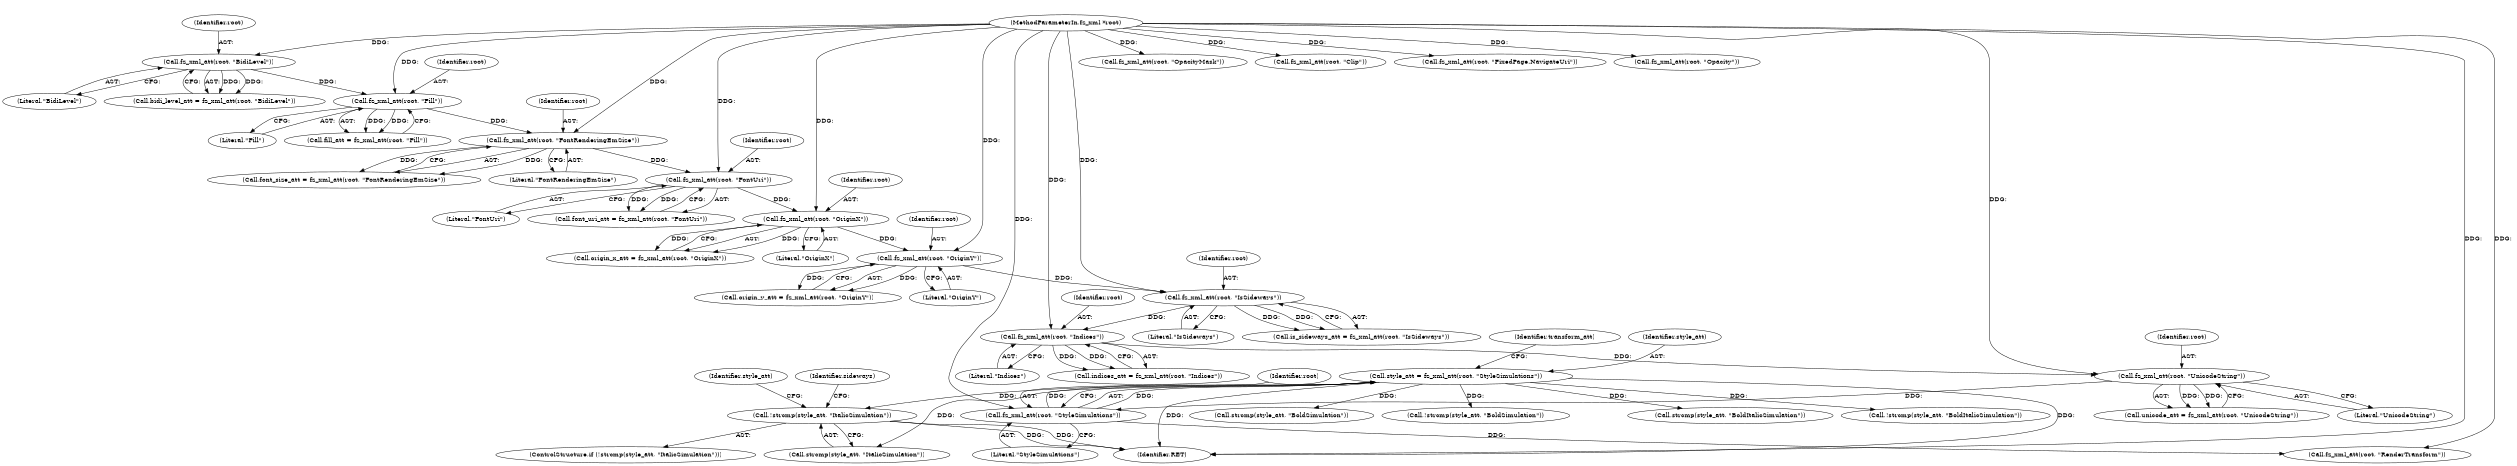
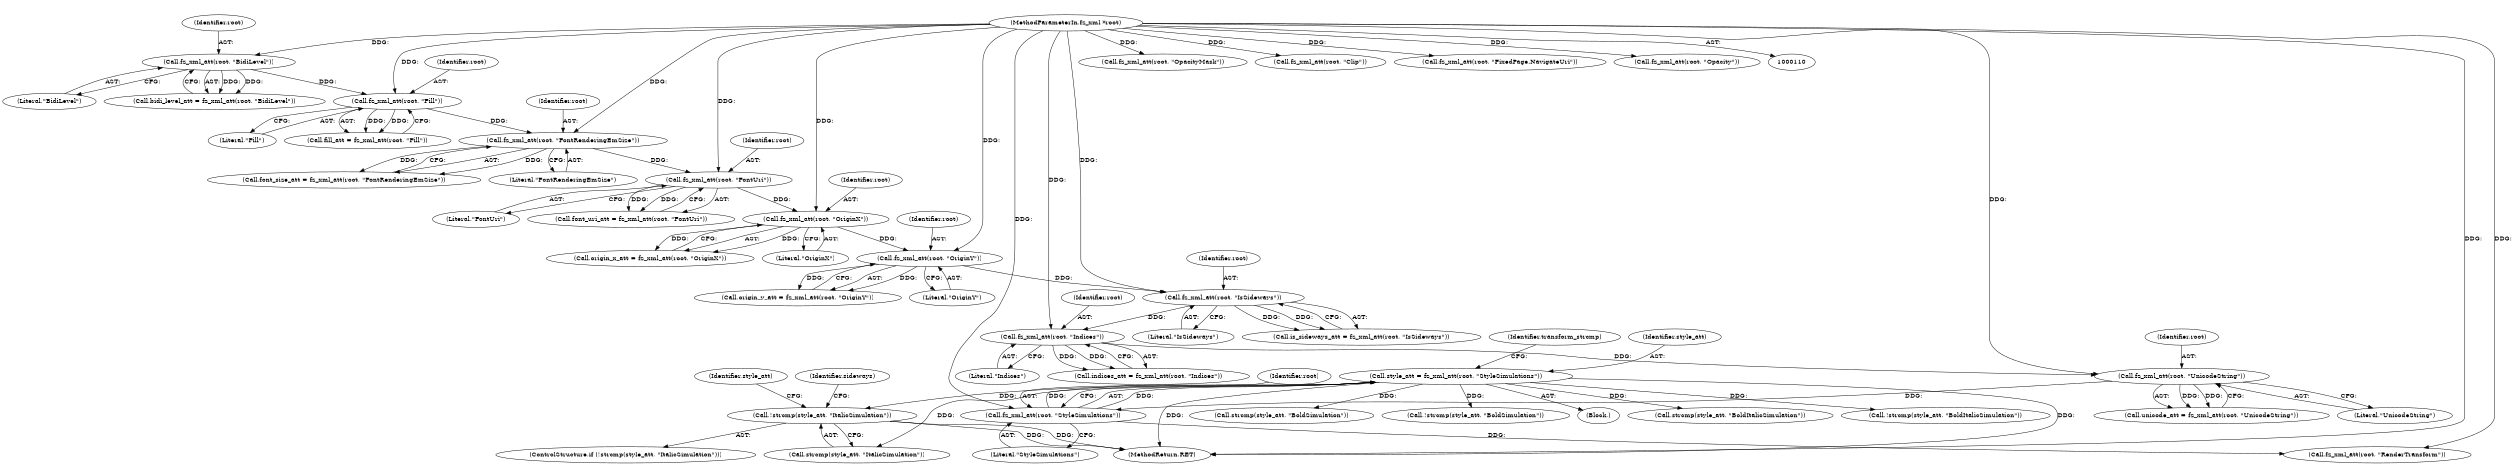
none -> (1792, 62)
(1555, 337) -> (1555, 337)
none -> (1599, 416)
(1162, 455) -> (1162, 455)
